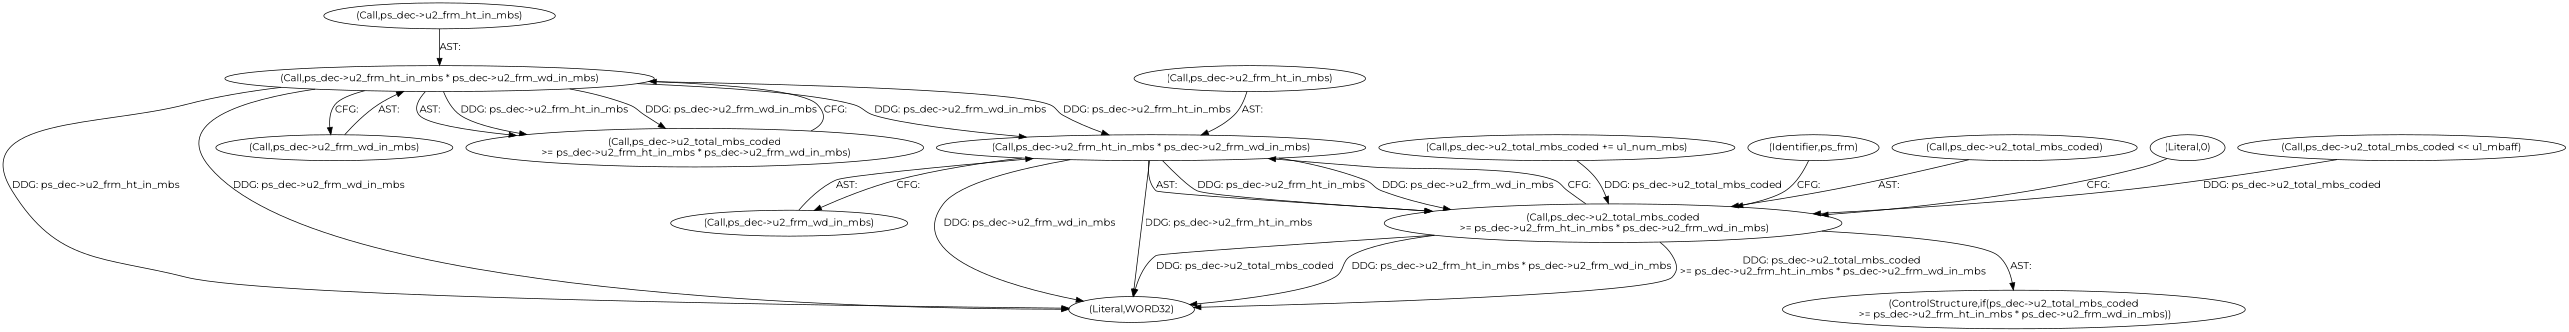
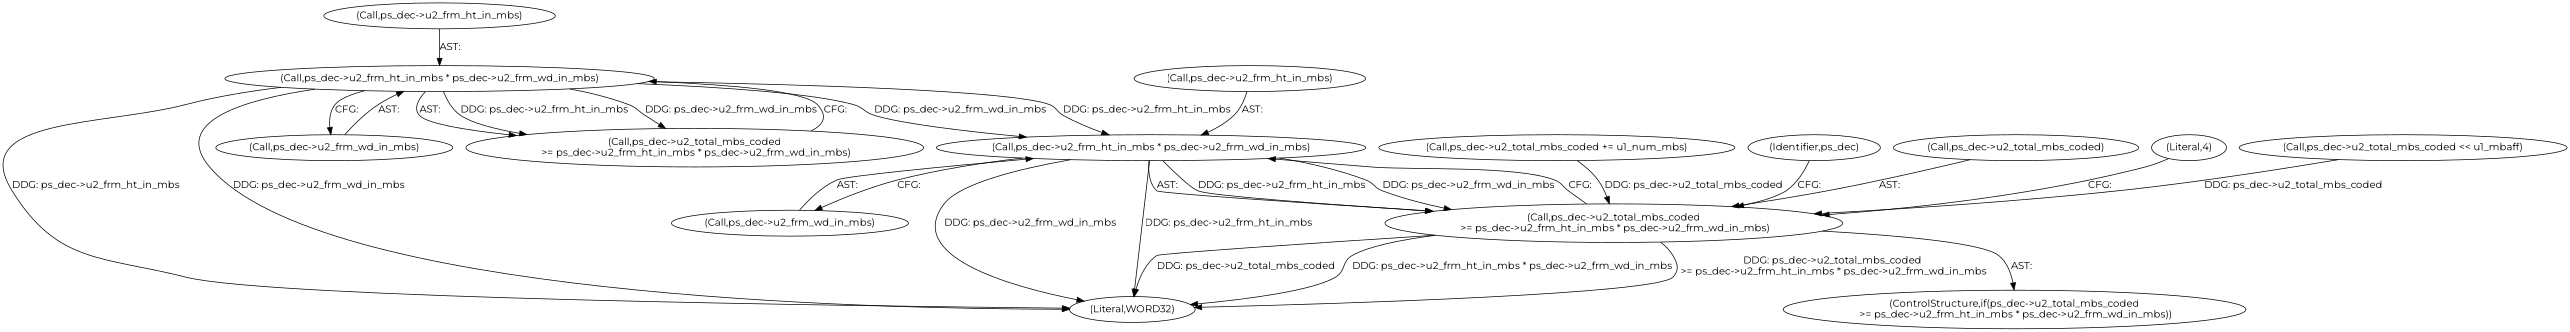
(1813, 148) -> (1814, 148)
(2188, 148) -> (2189, 148)
